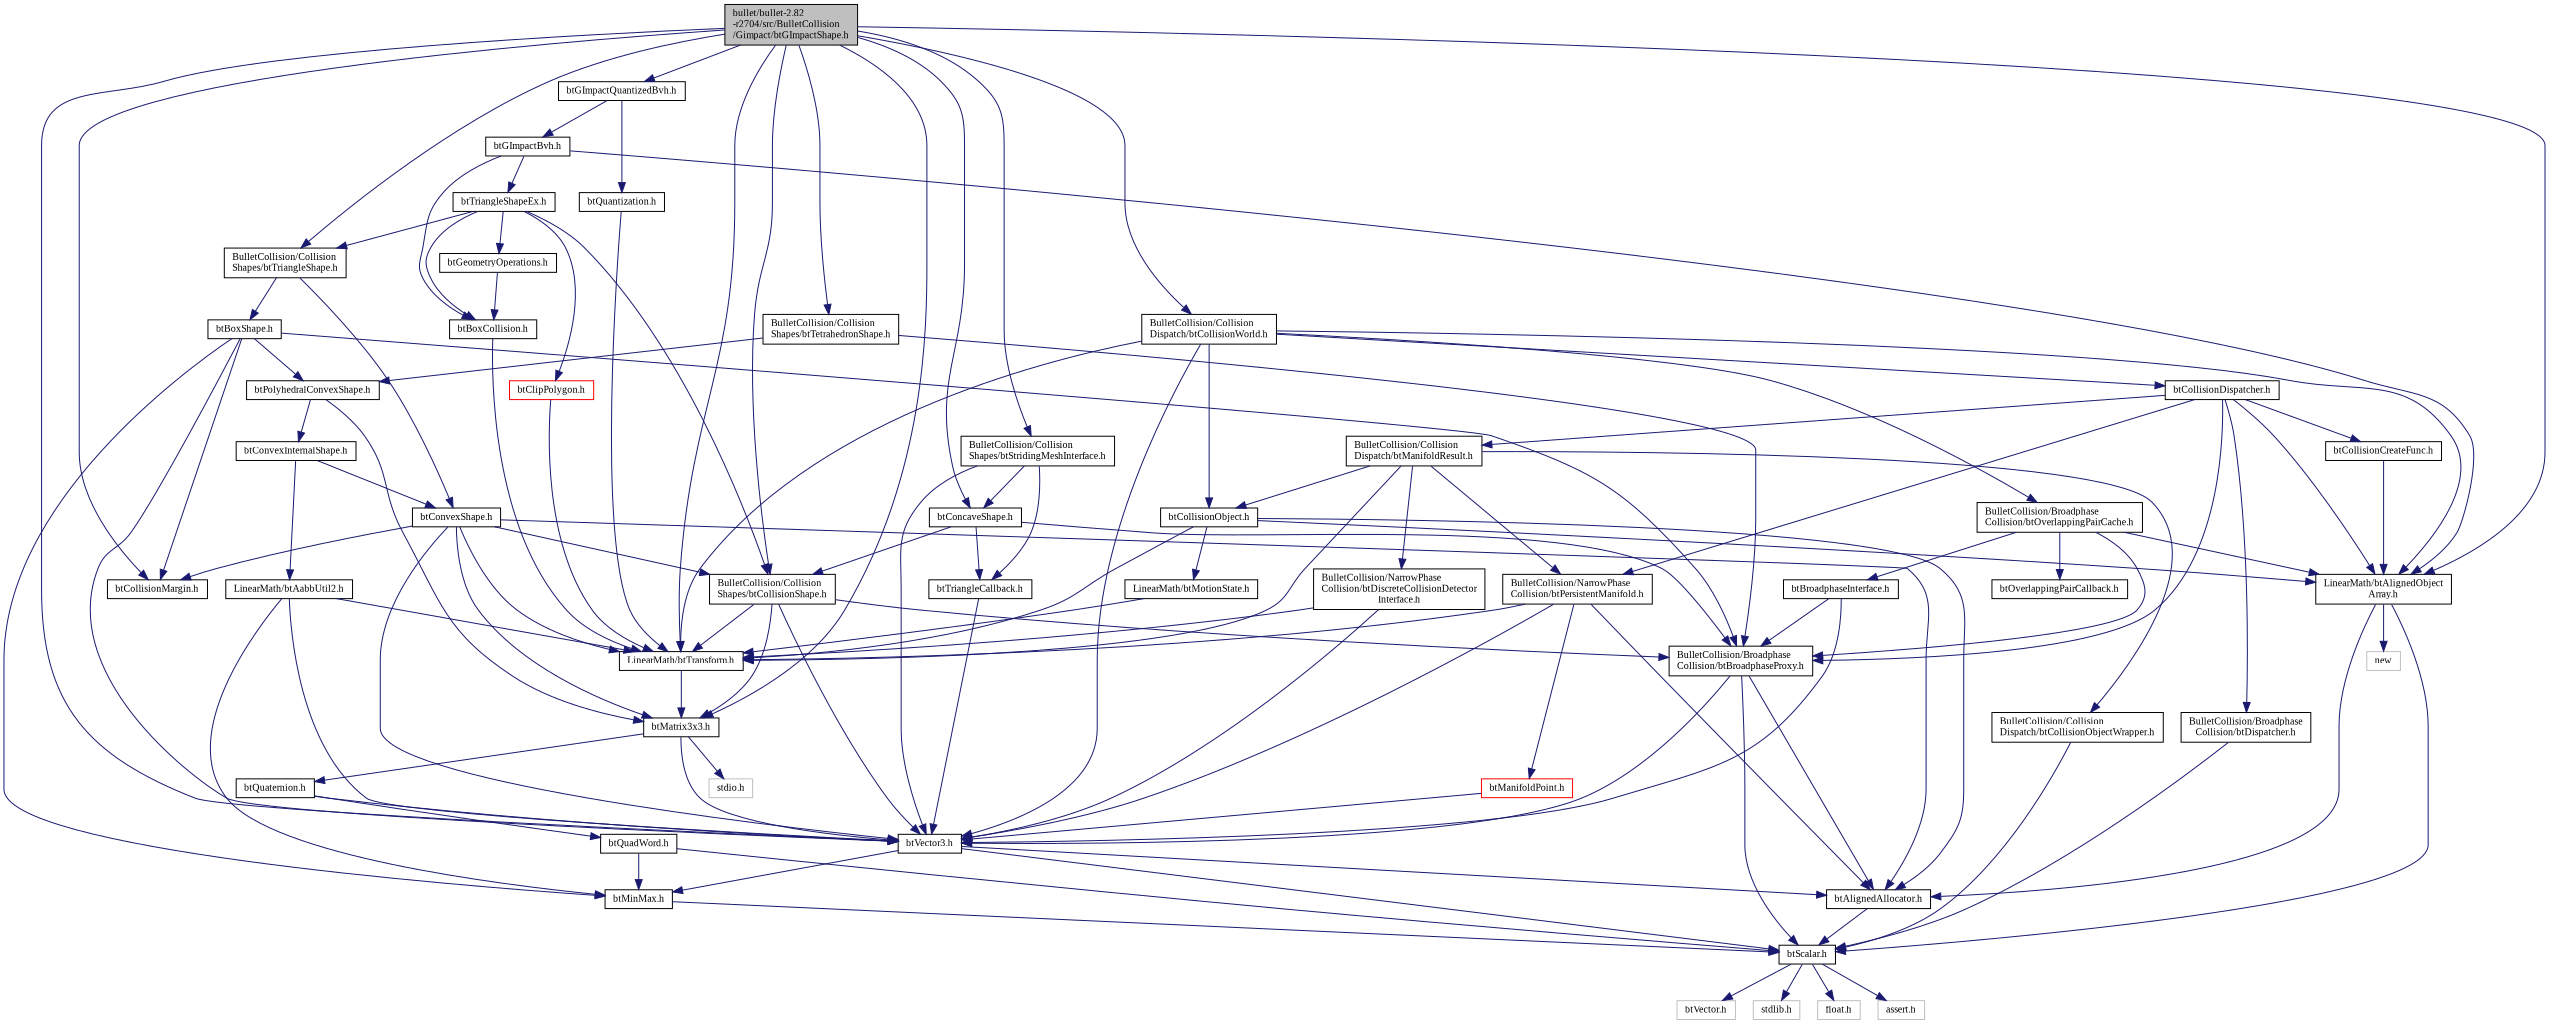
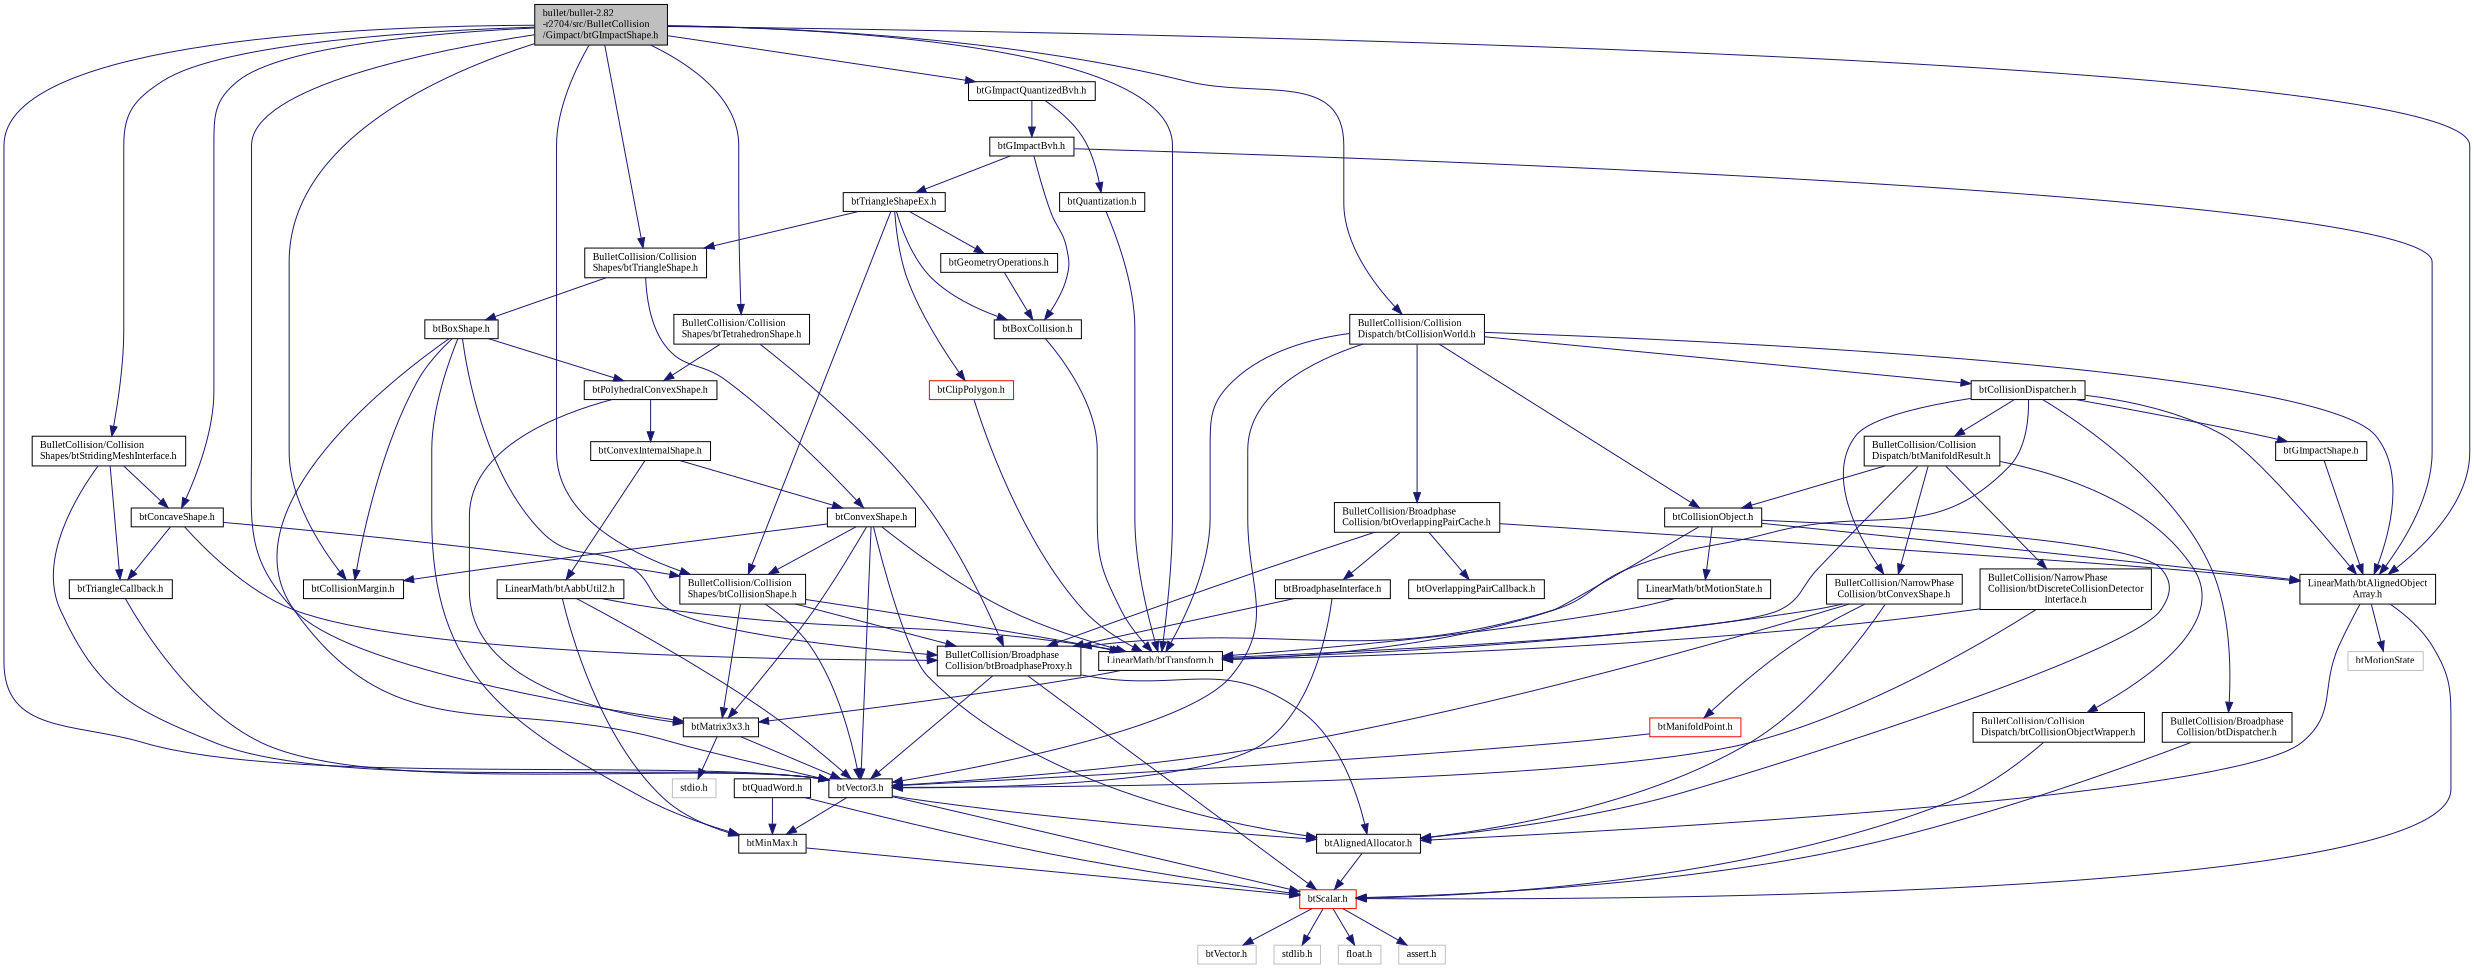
(2384, 451) -> (2321, 451)
(1578, 589) -> (1894, 589)
(2384, 661) -> (2386, 661)
(275, 788) -> none
(1807, 955) -> (1328, 899)
